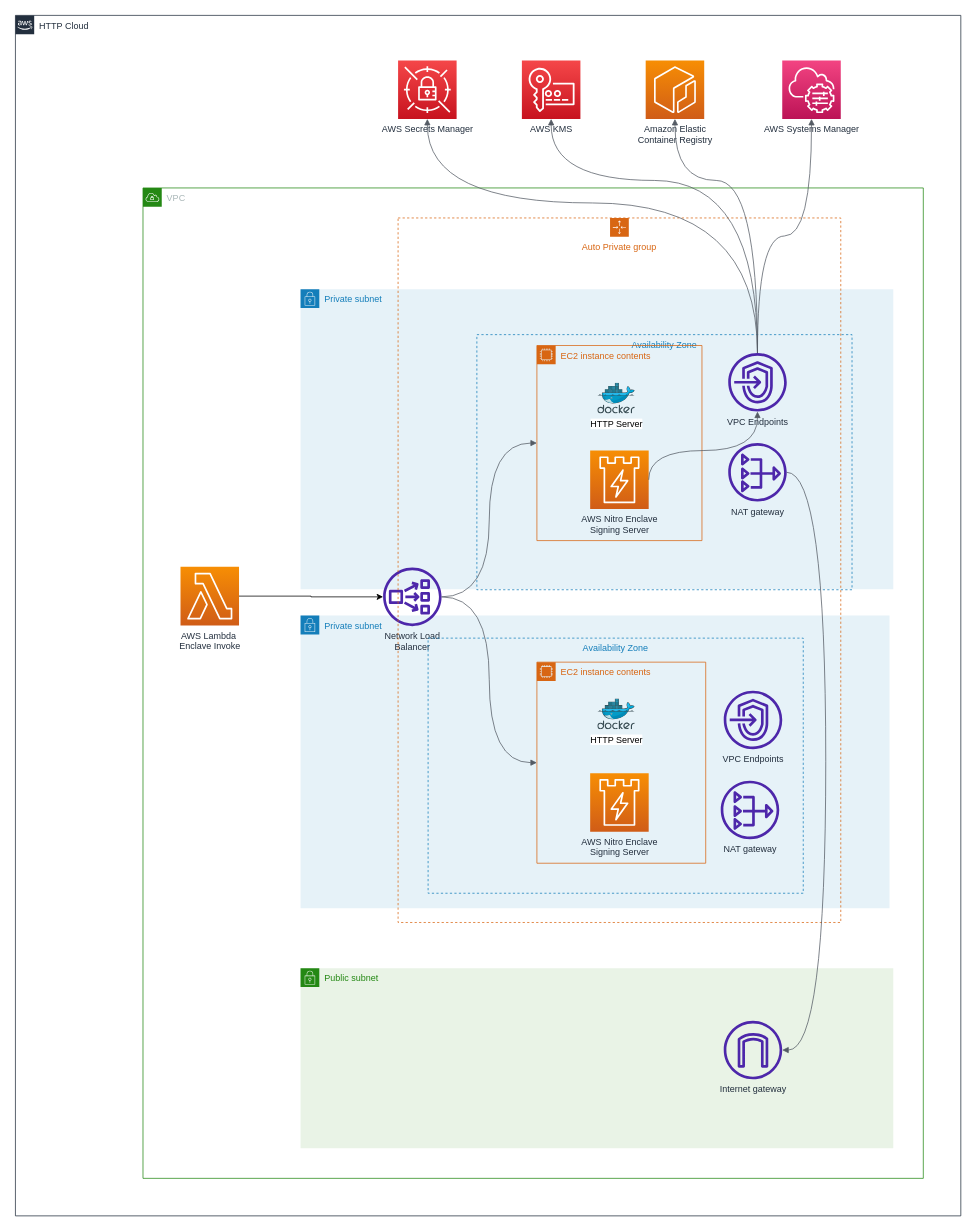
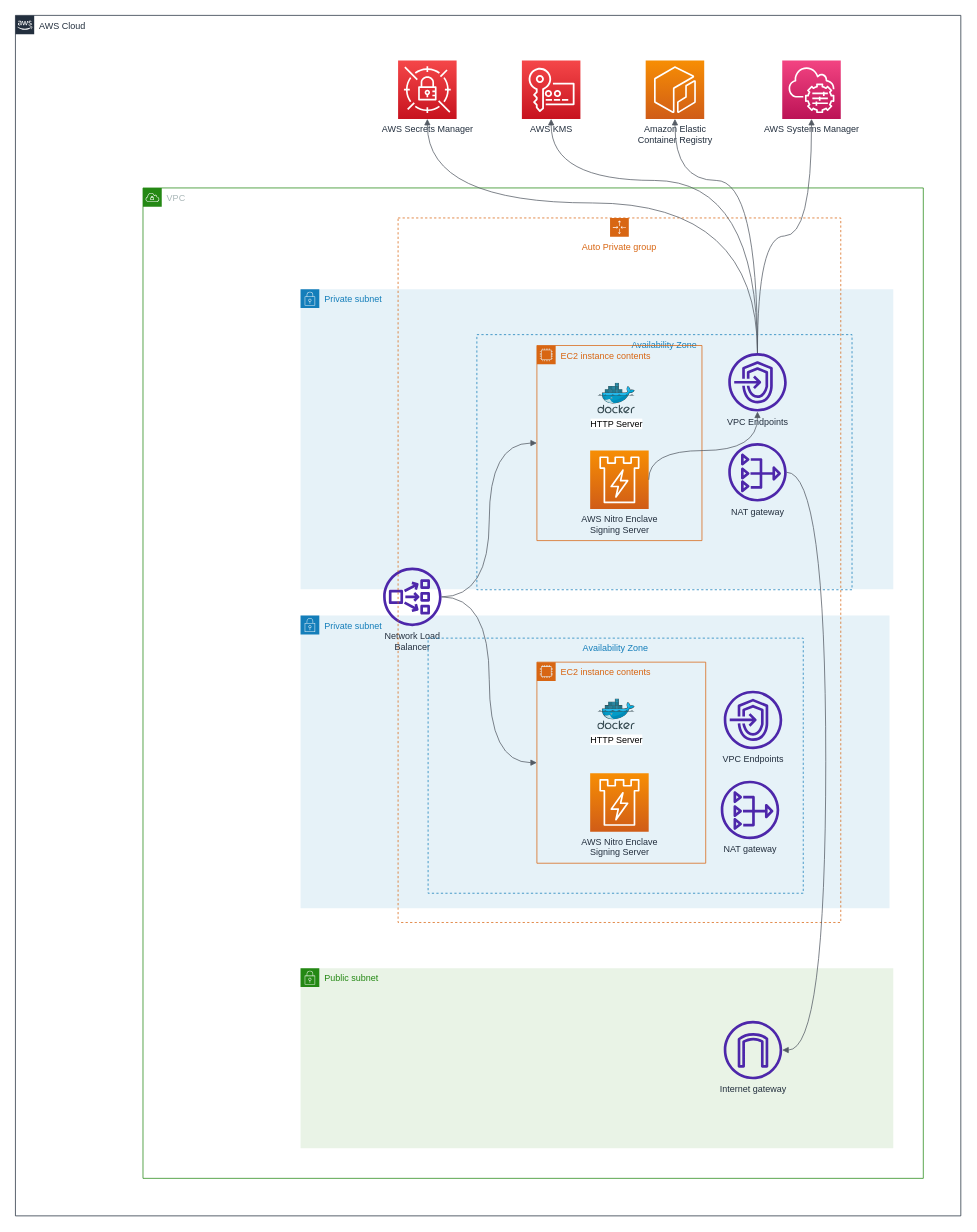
(62, 26) -> (60, 26)
(210, 596) -> none
(311, 596) -> none
